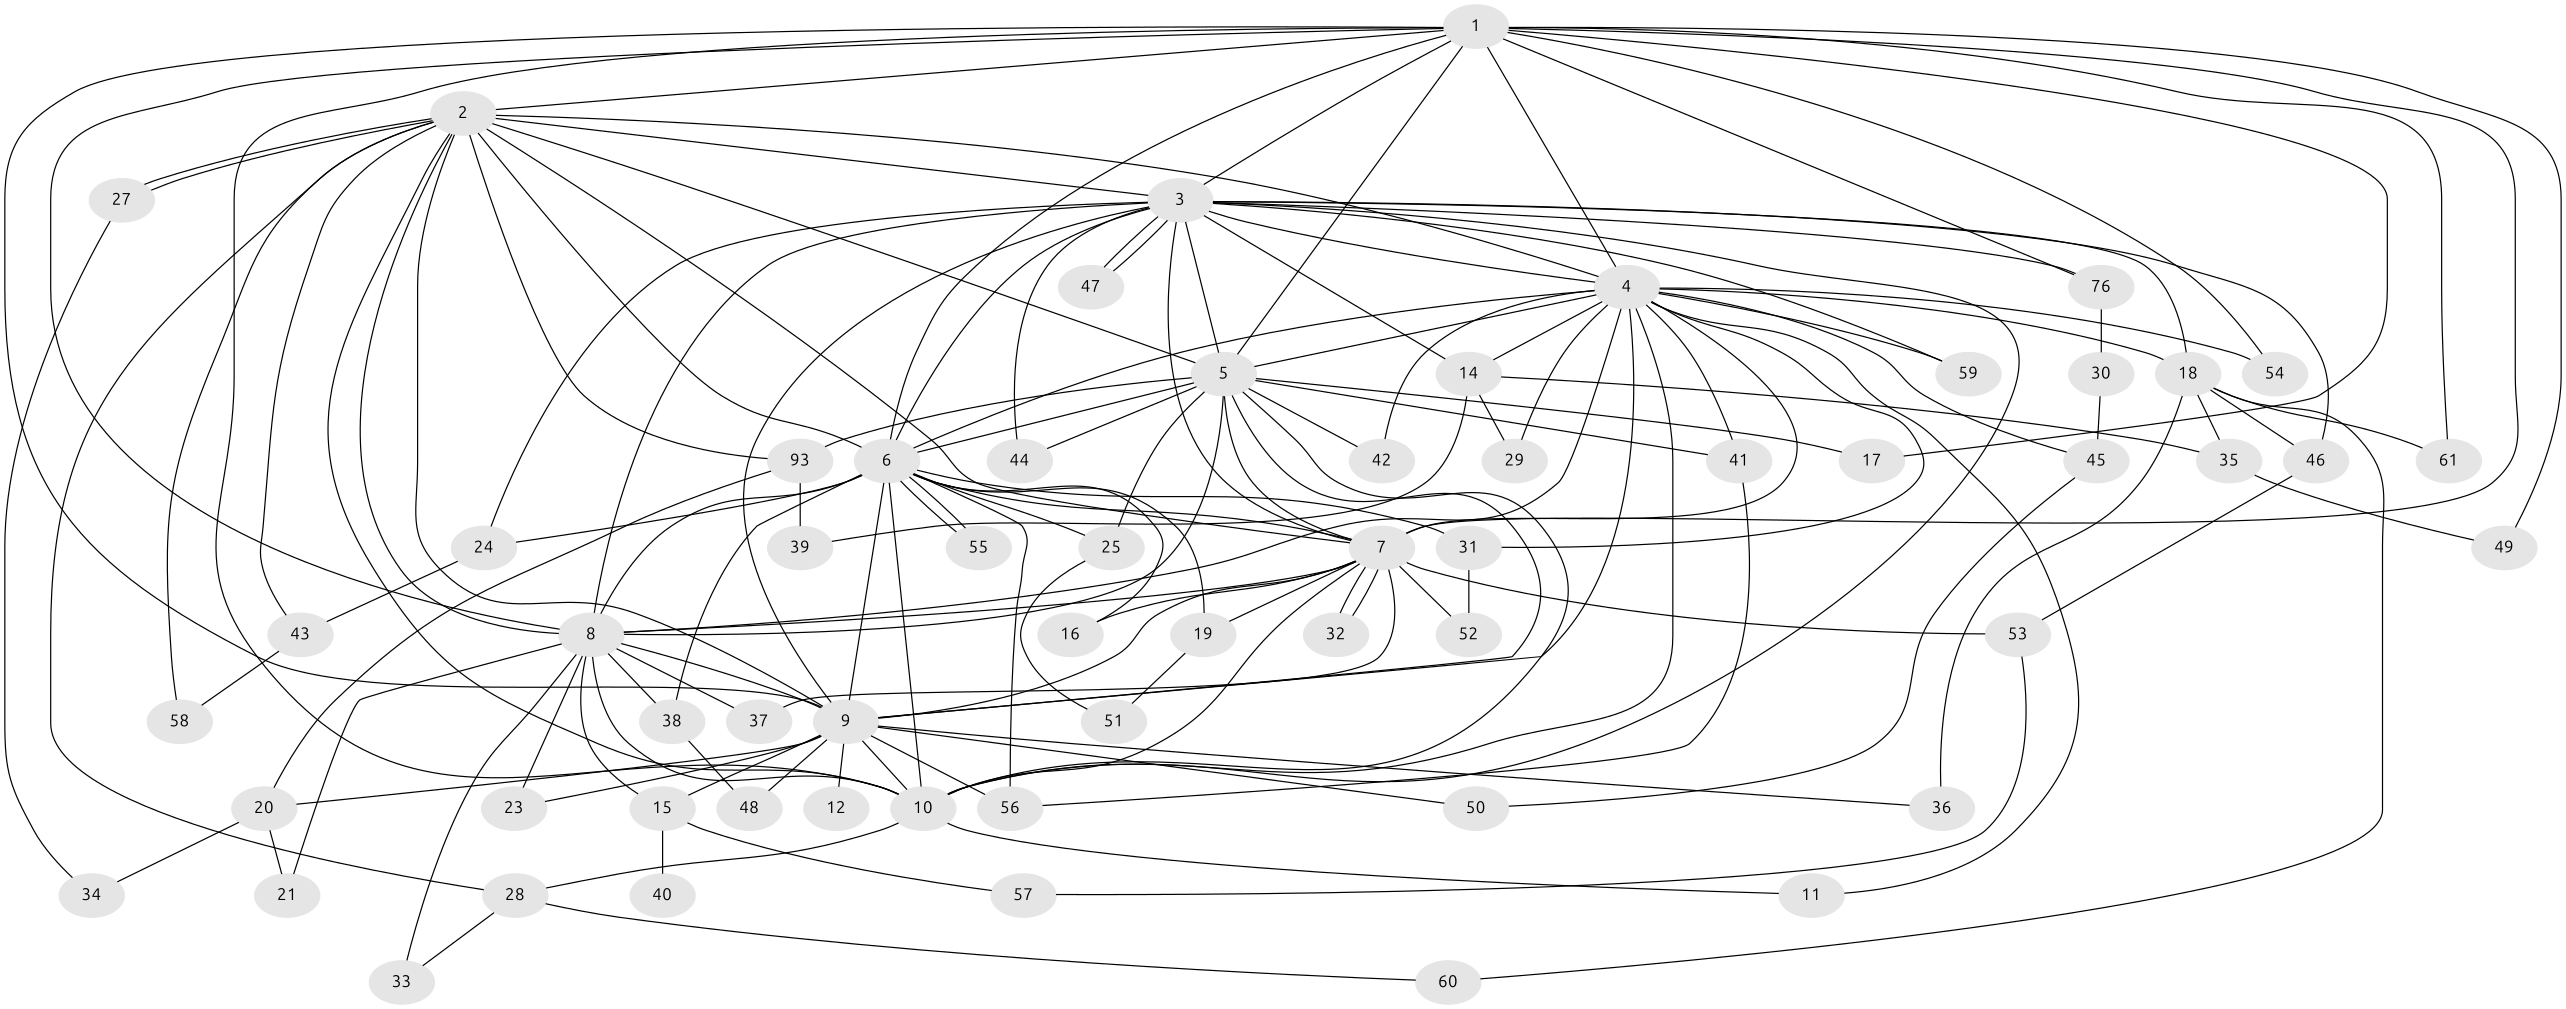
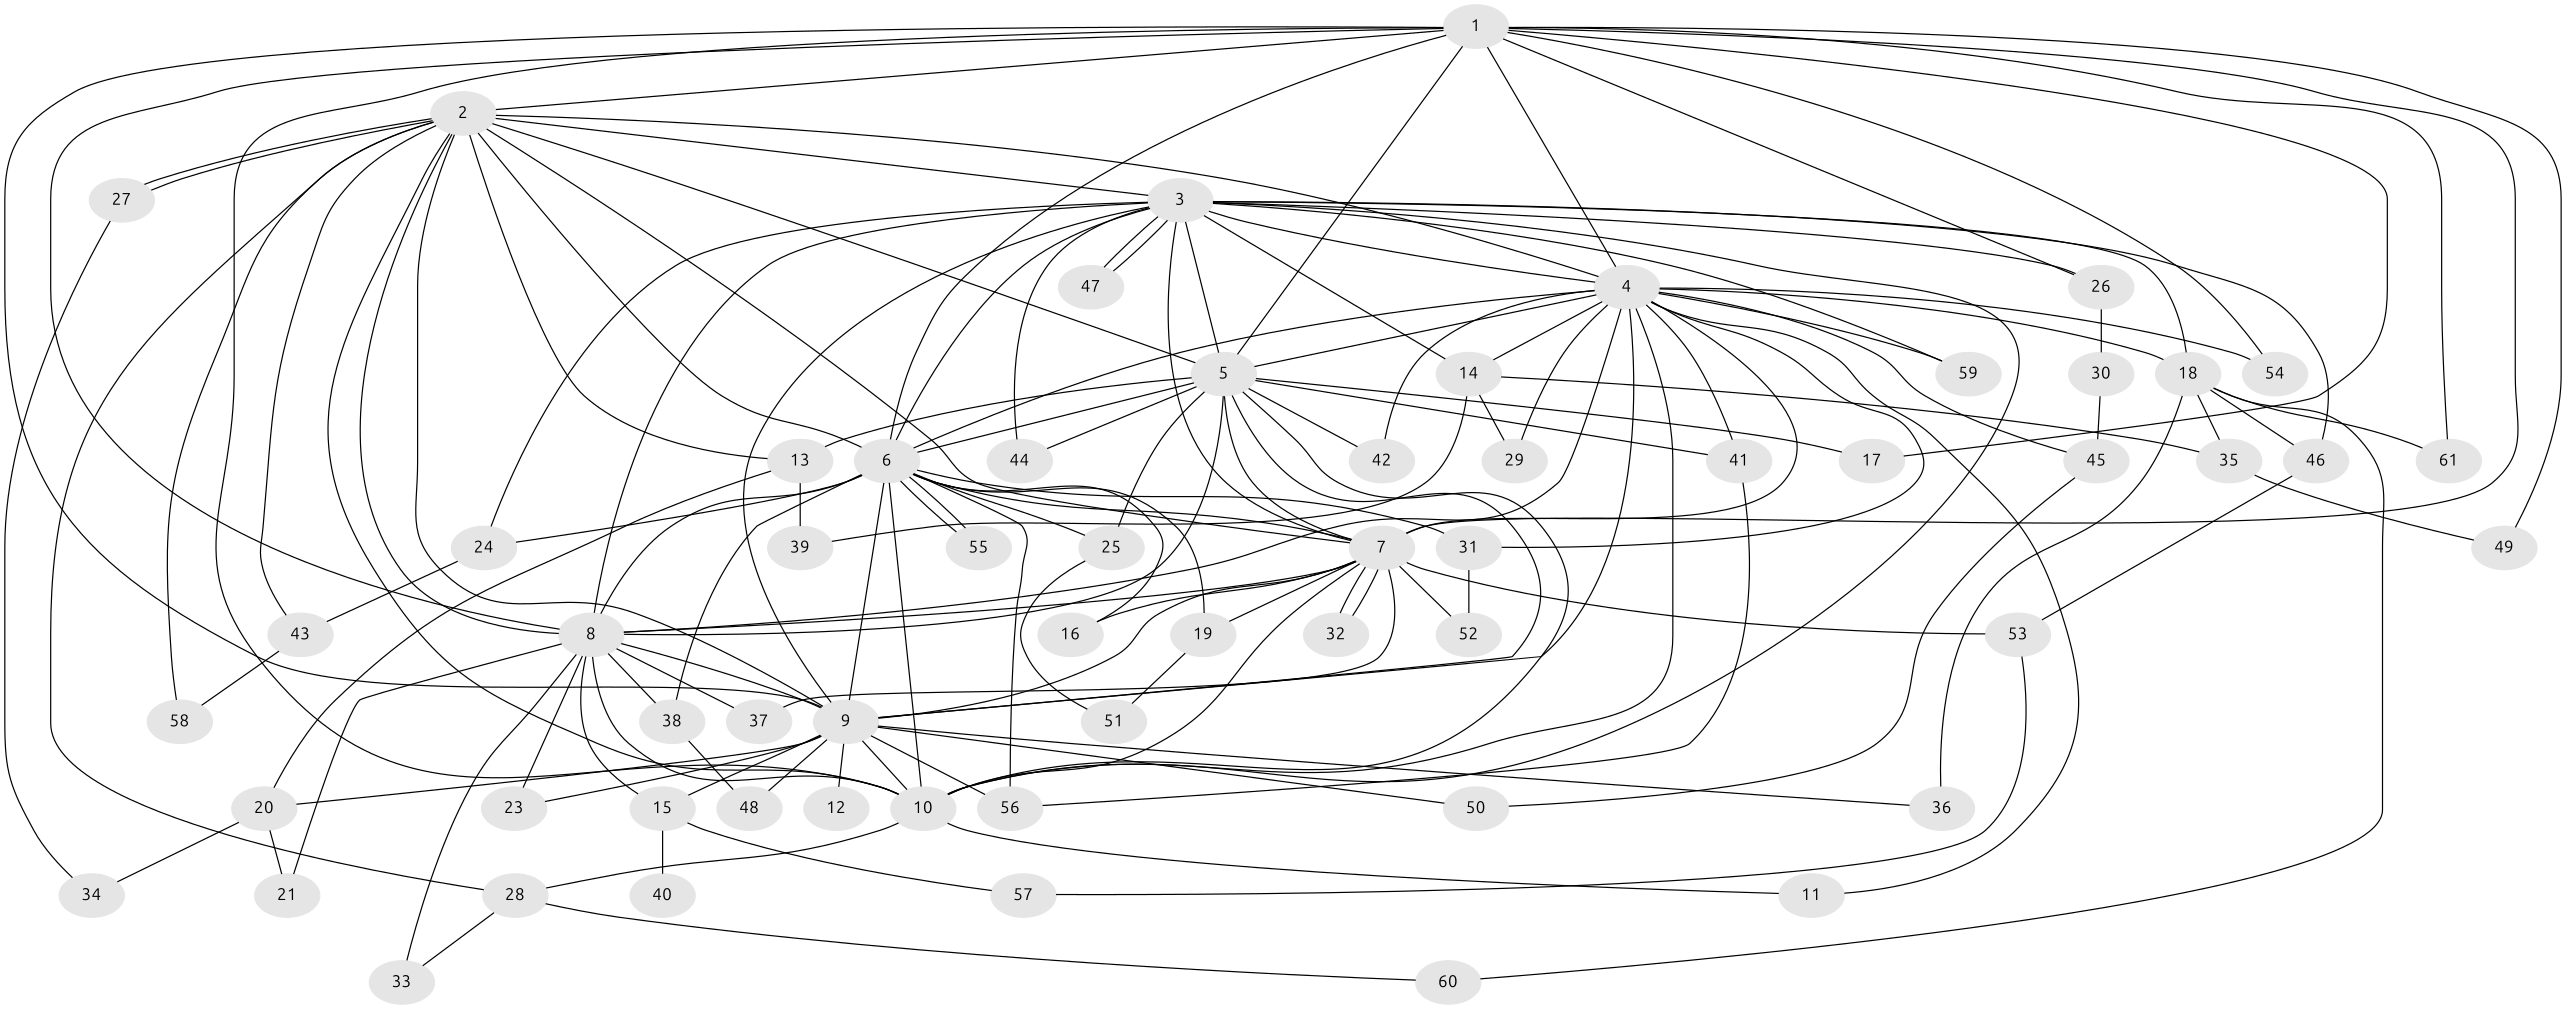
(1326, 110) -> none
(2101, 287) -> (2101, 287)
(800, 461) -> (800, 461)
